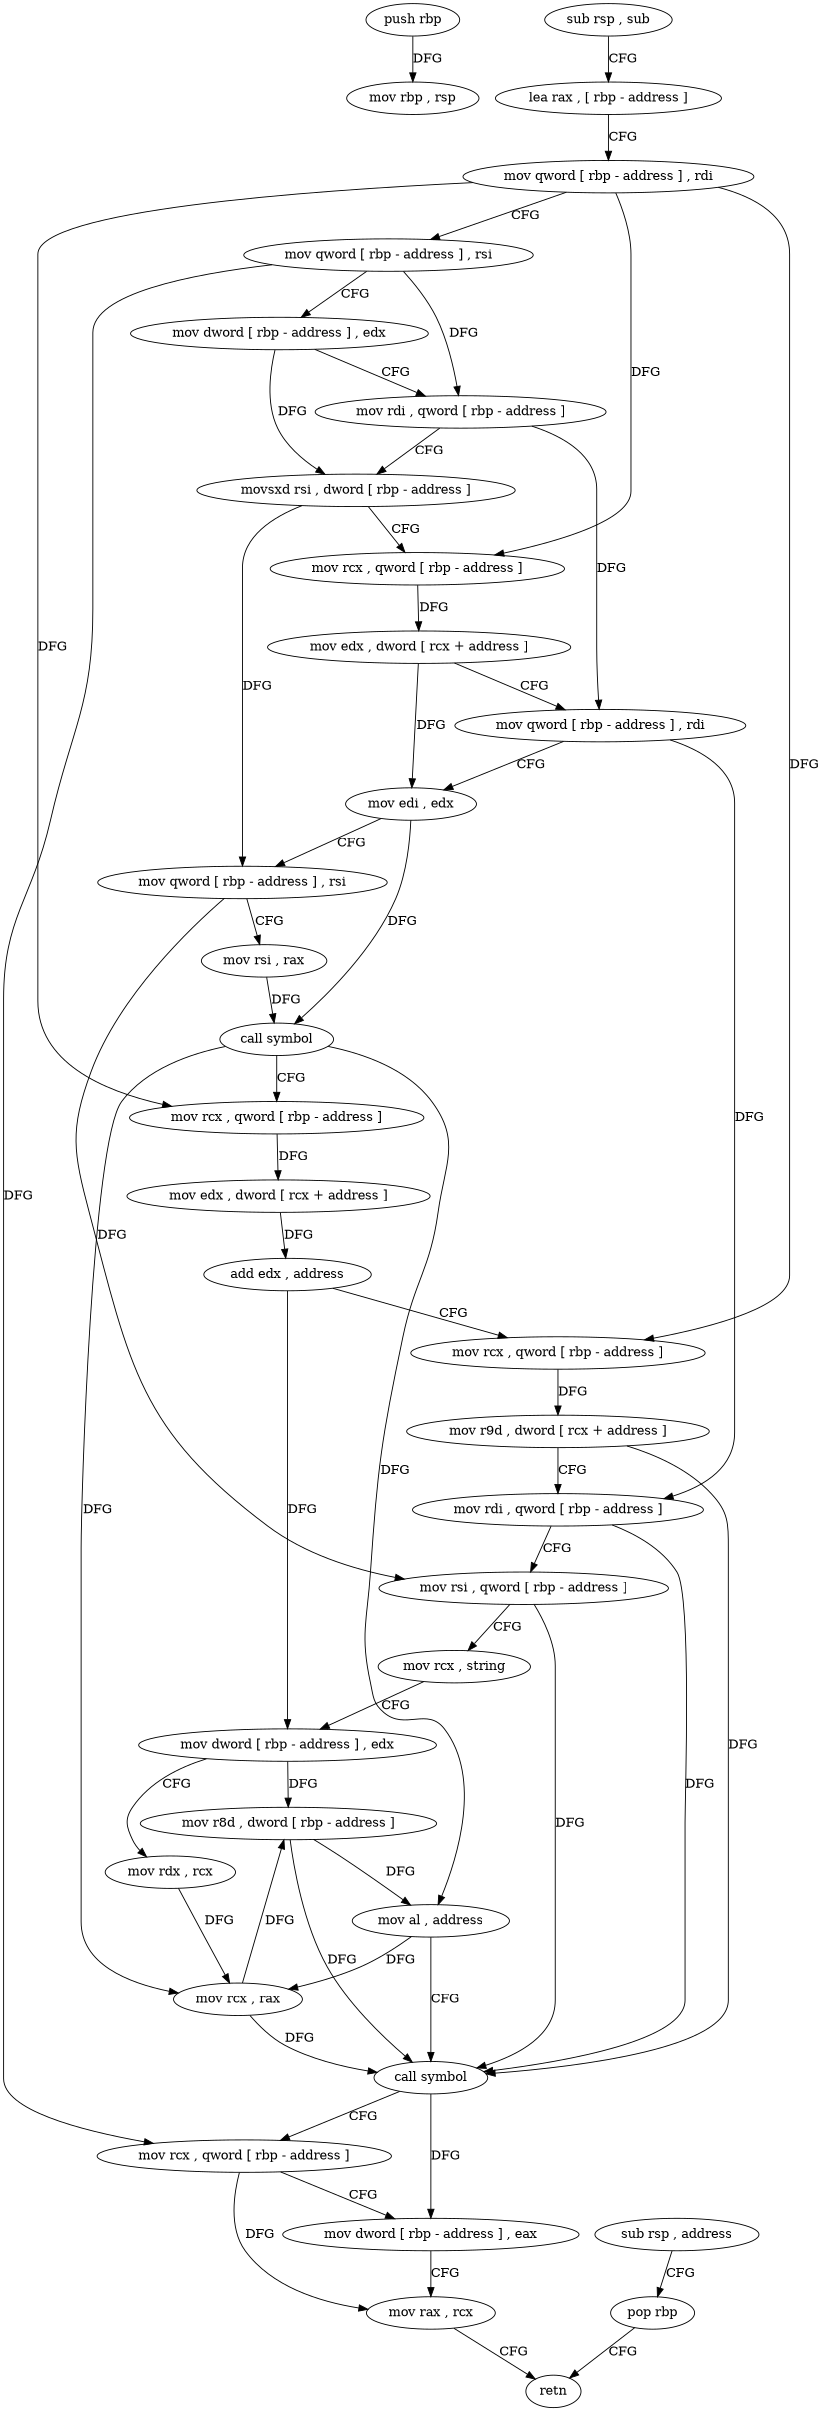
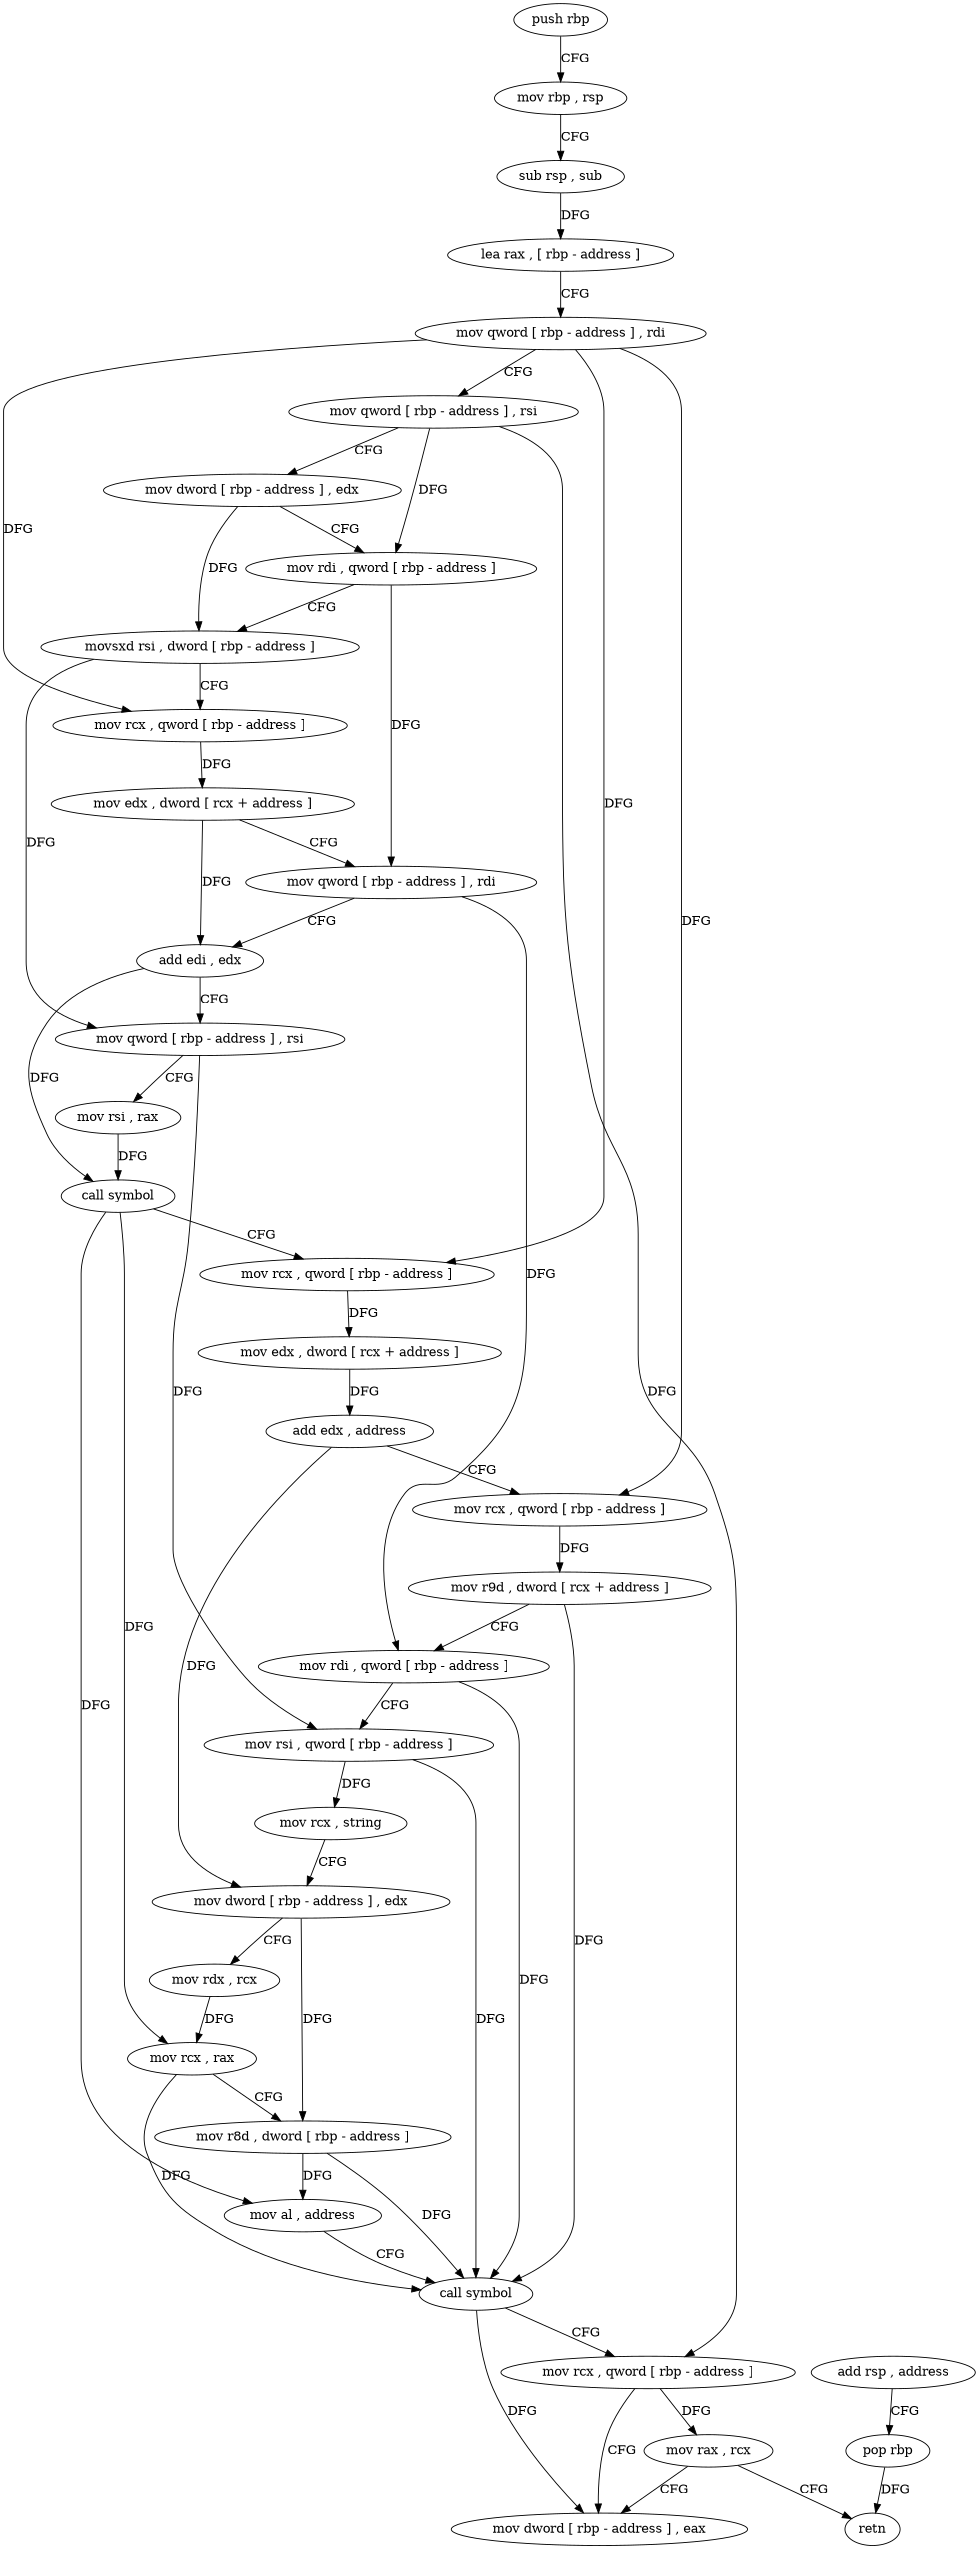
(428, 59) -> (575, 59)
(623, 59) -> (576, 216)
none -> (561, 133)
(411, 804) -> (200, 961)
(507, 1627) -> (356, 1784)
(280, 1921) -> (269, 2098)
(357, 1968) -> none
(677, 2235) -> (893, 2372)
(431, 2269) -> (658, 2487)
(623, 2352) -> (896, 2490)
